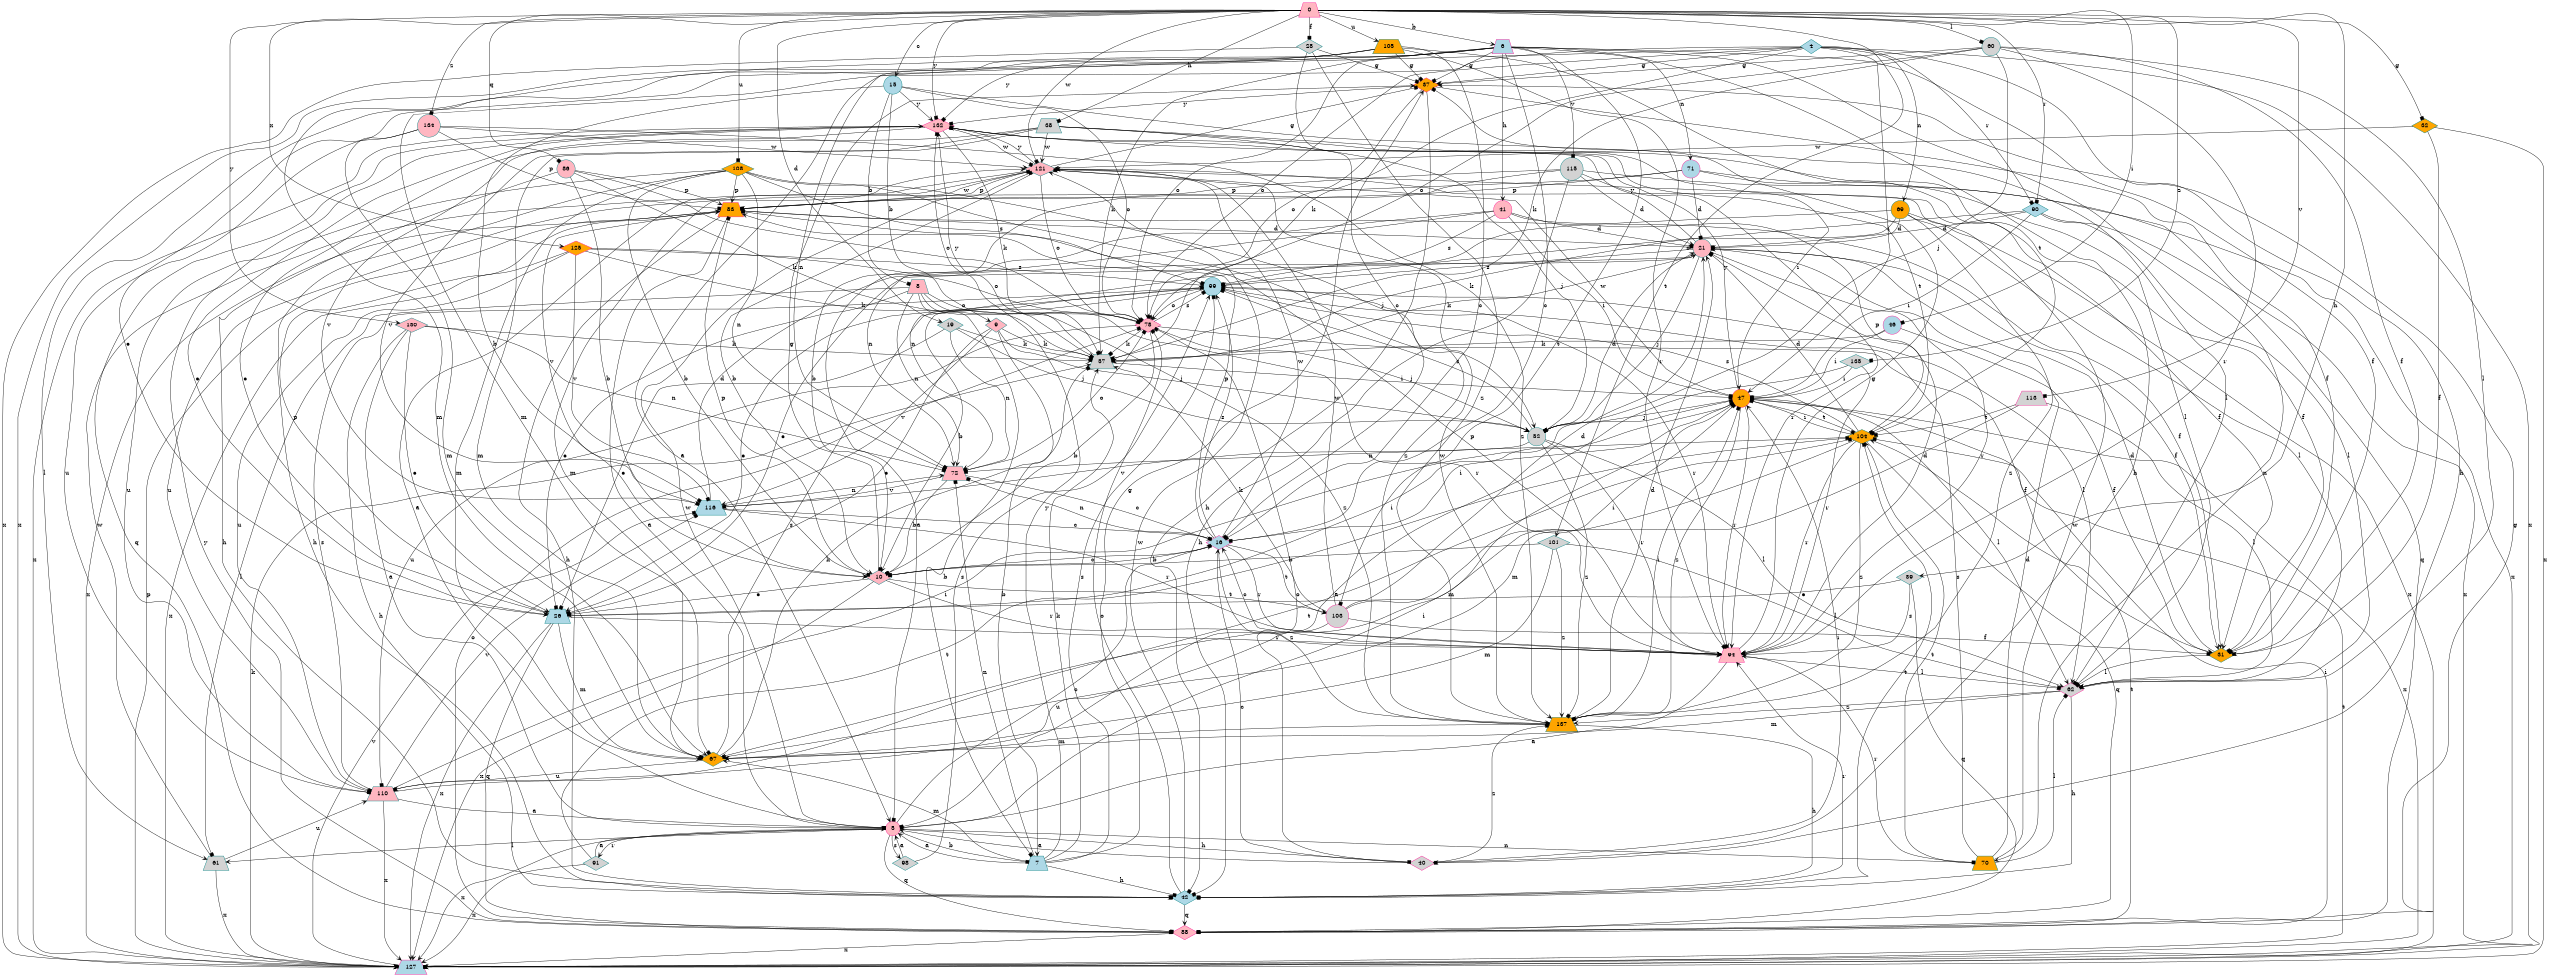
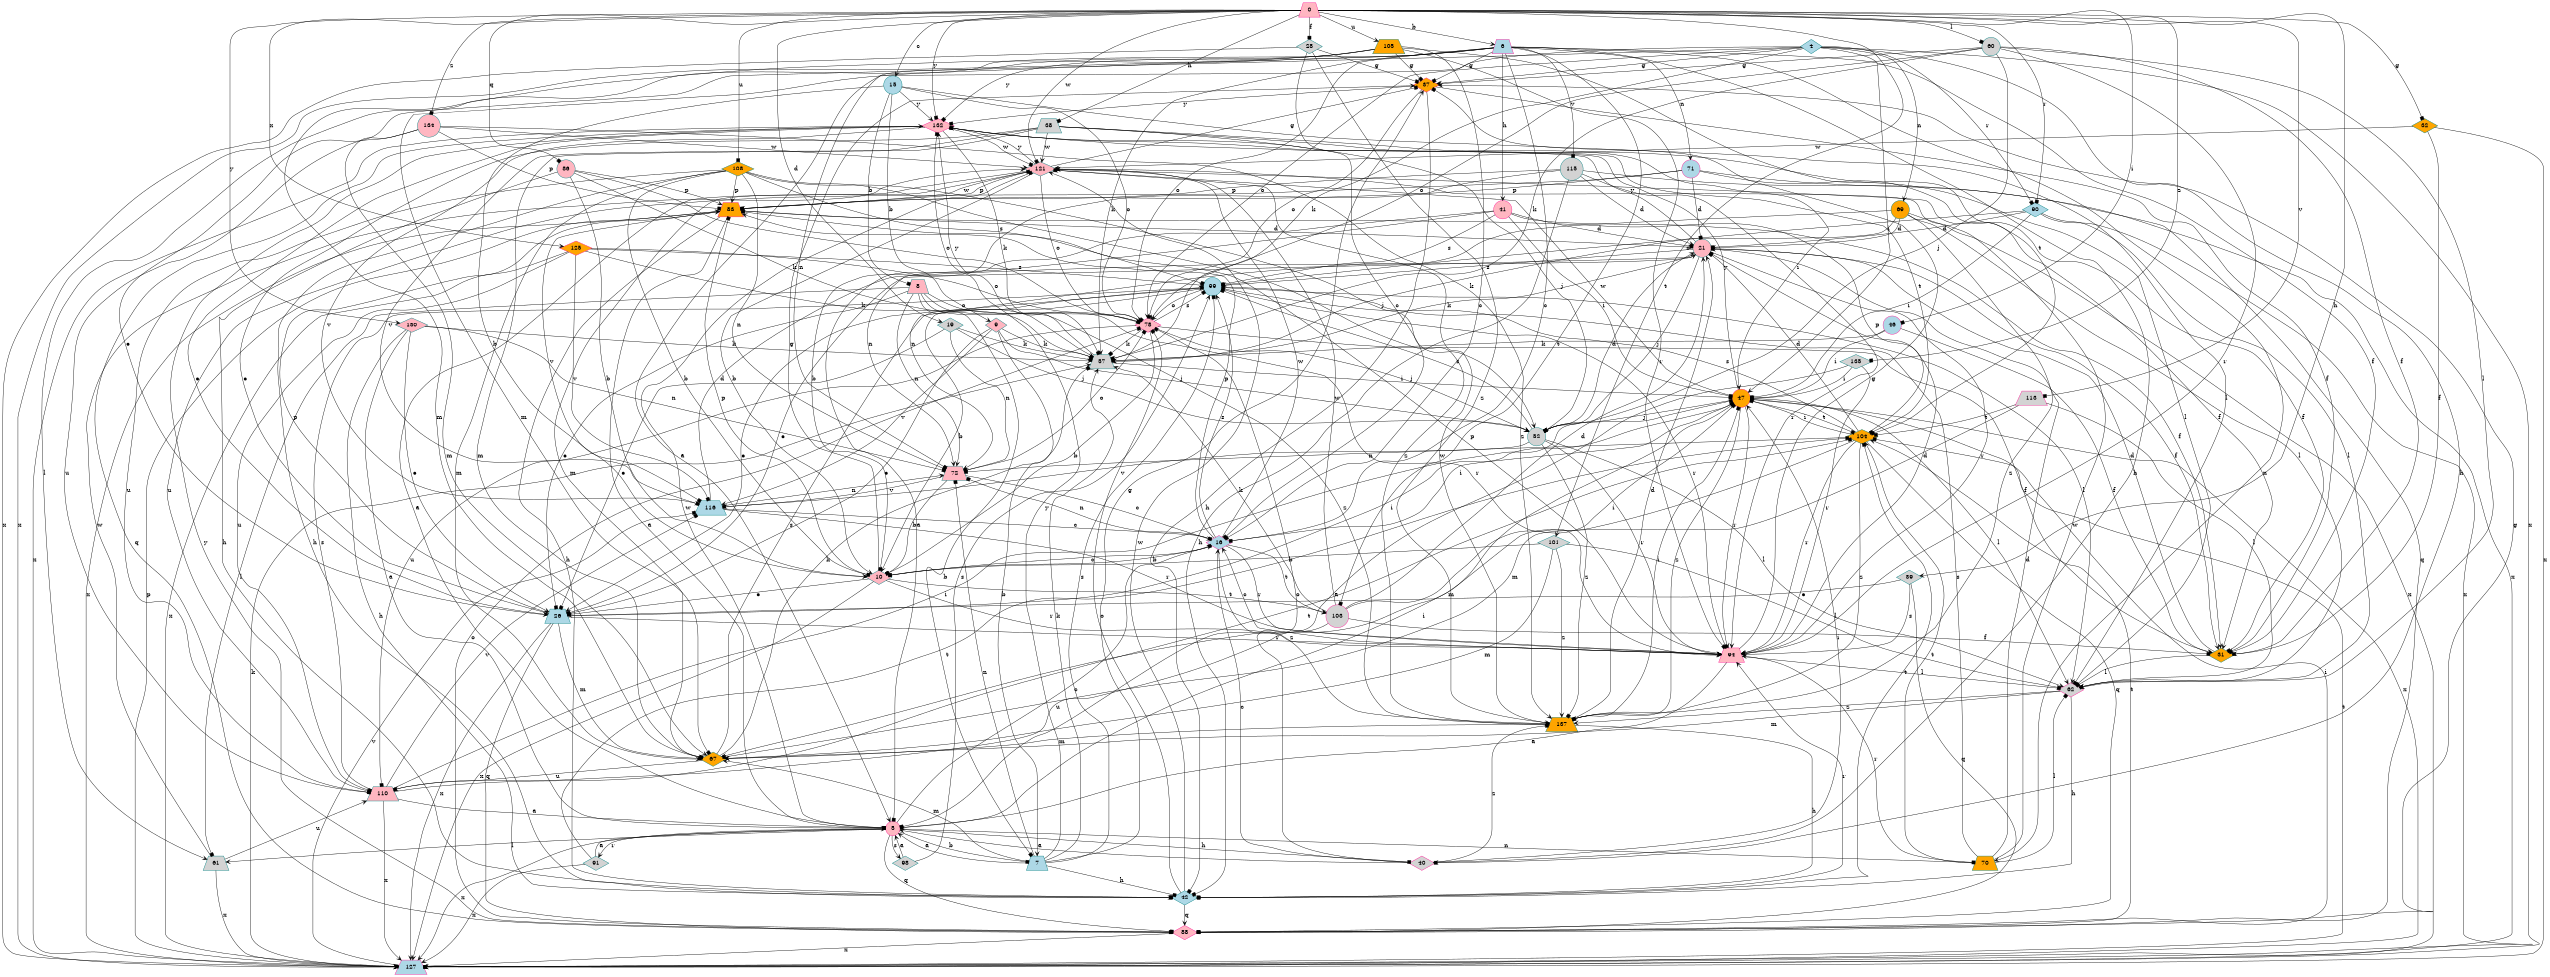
(2072, 183) -> (2072, 183)
